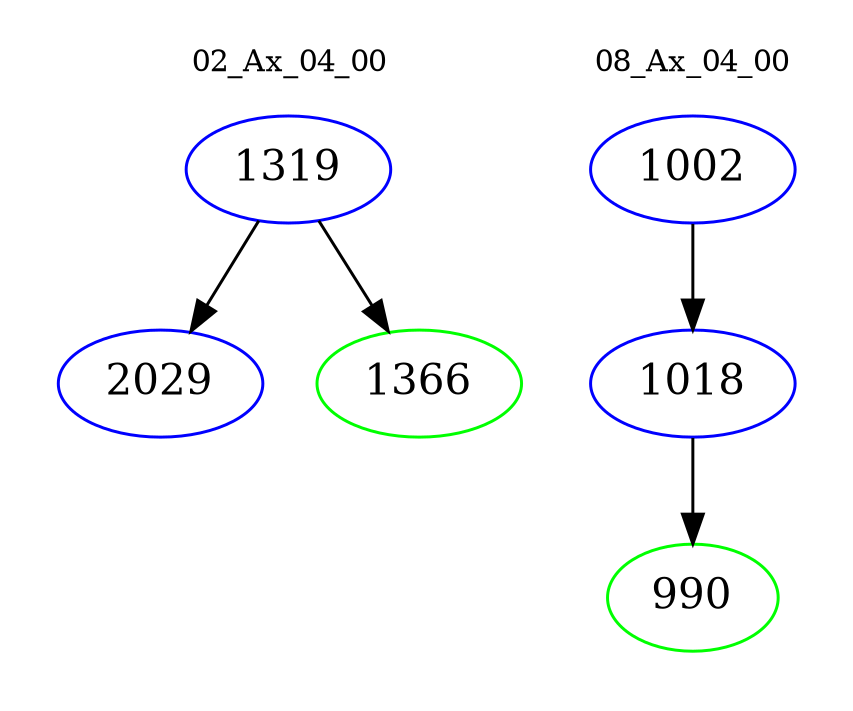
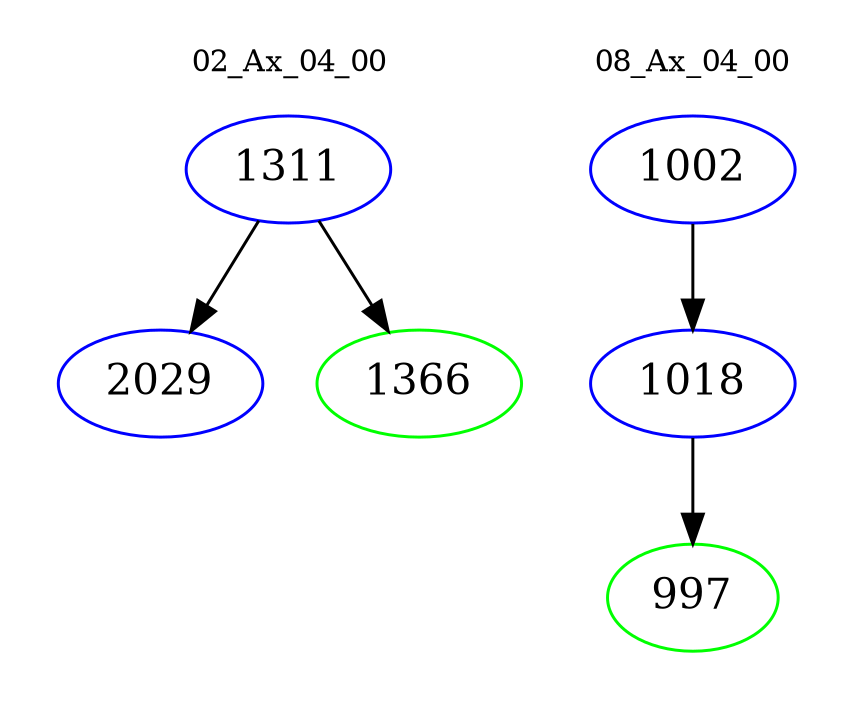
(288, 169) -> (288, 169)
(693, 598) -> (693, 598)
